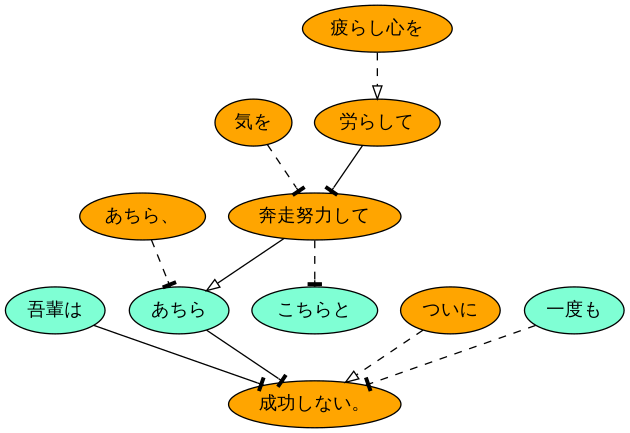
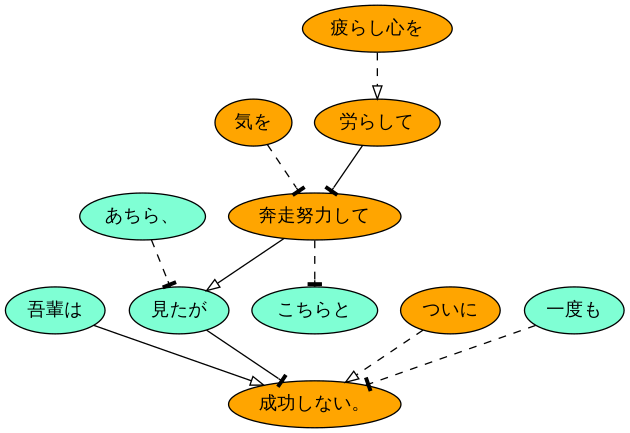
(143, 216) -> (143, 216)
(179, 310) -> (179, 310)
(176, 354) -> (173, 353)
